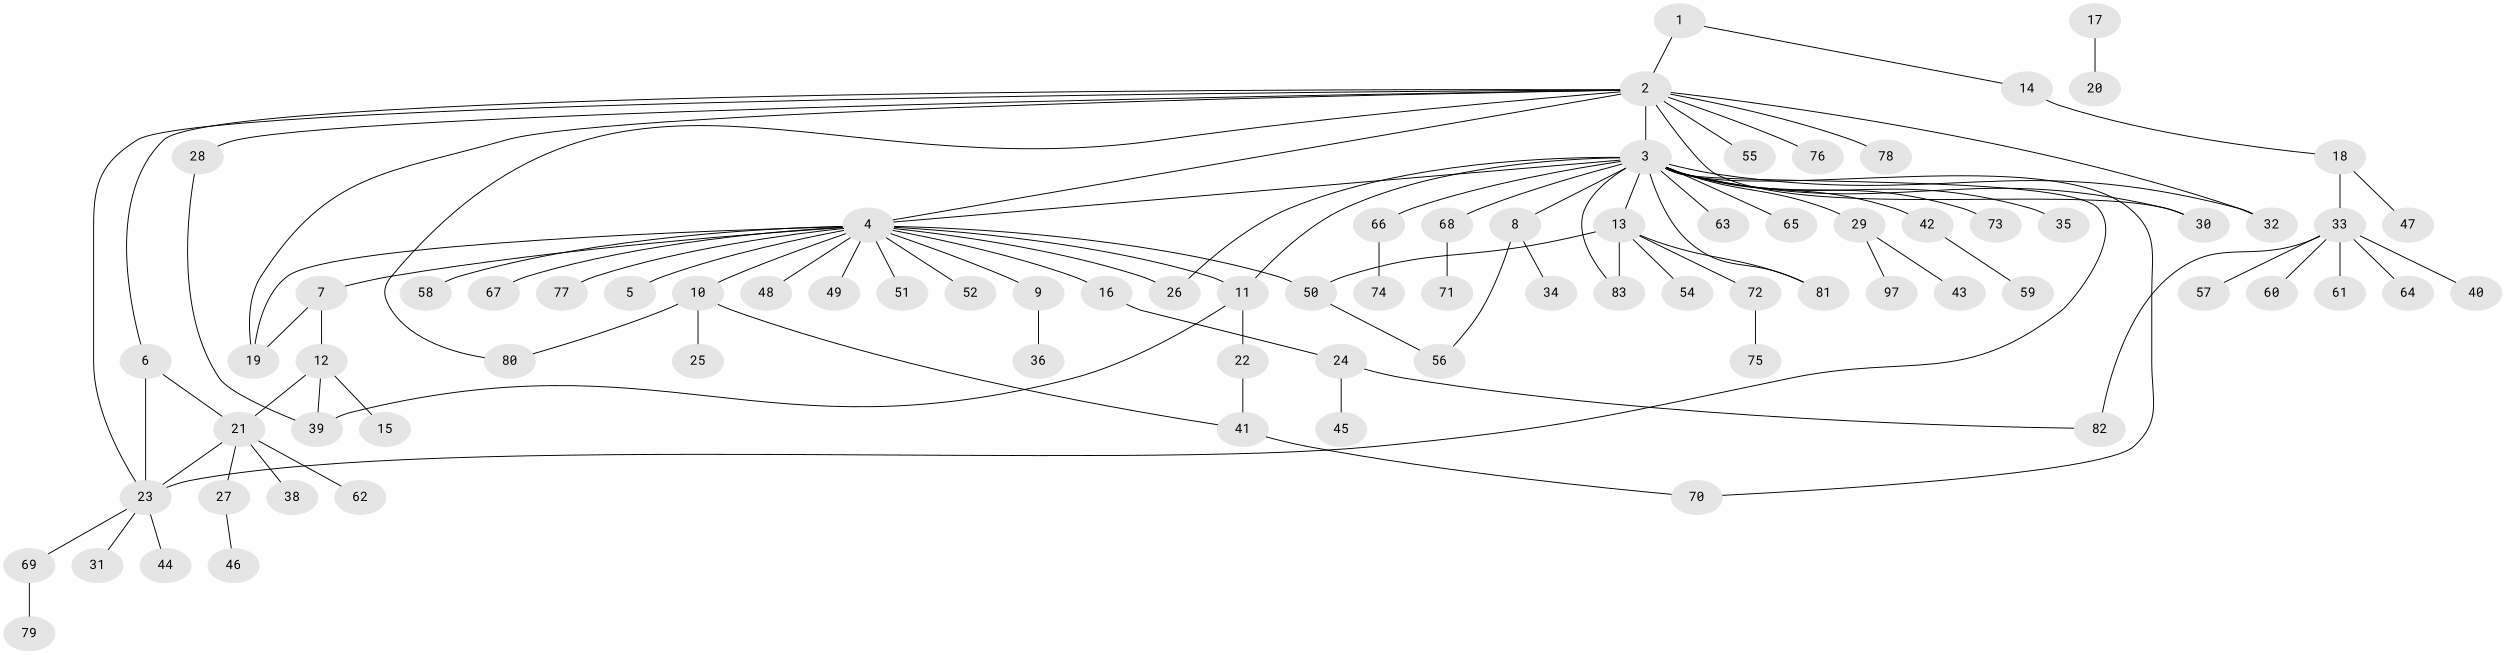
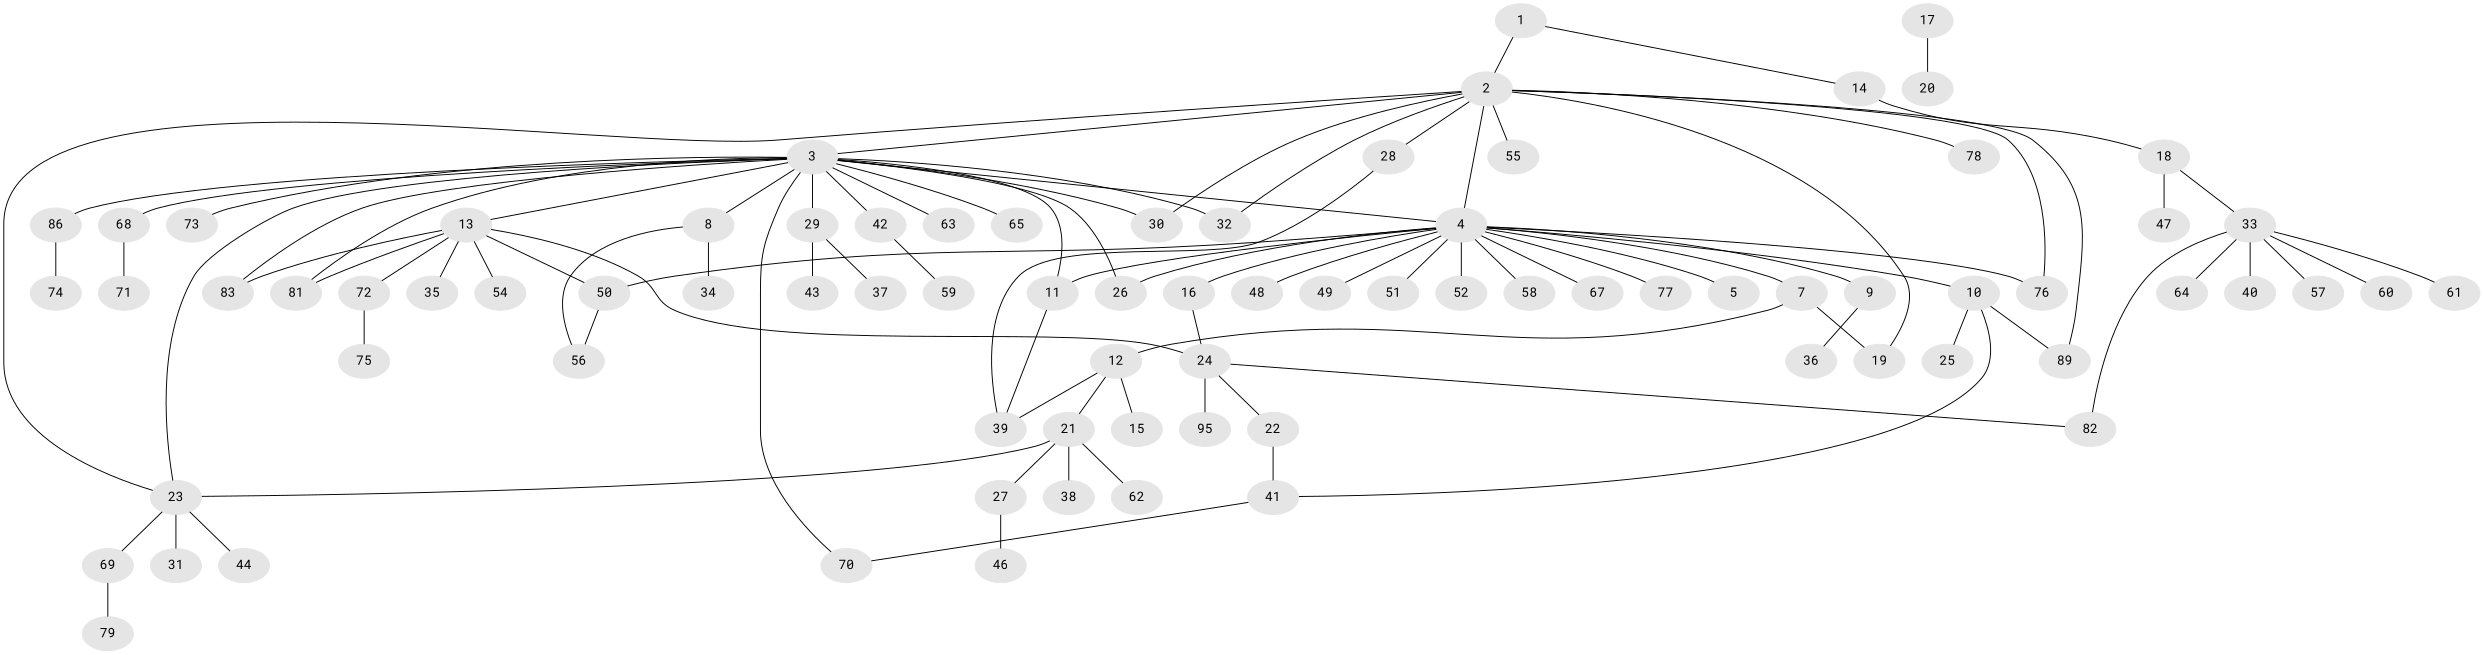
(1855, 190) -> (449, 259)
(1379, 225) -> (56, 225)
(525, 241) -> (1756, 244)
(1892, 293) -> (881, 293)
(1243, 327) -> (1239, 395)
none -> (825, 334)
(146, 361) -> none
(510, 361) -> (2065, 361)
(1341, 429) -> (1205, 429)
